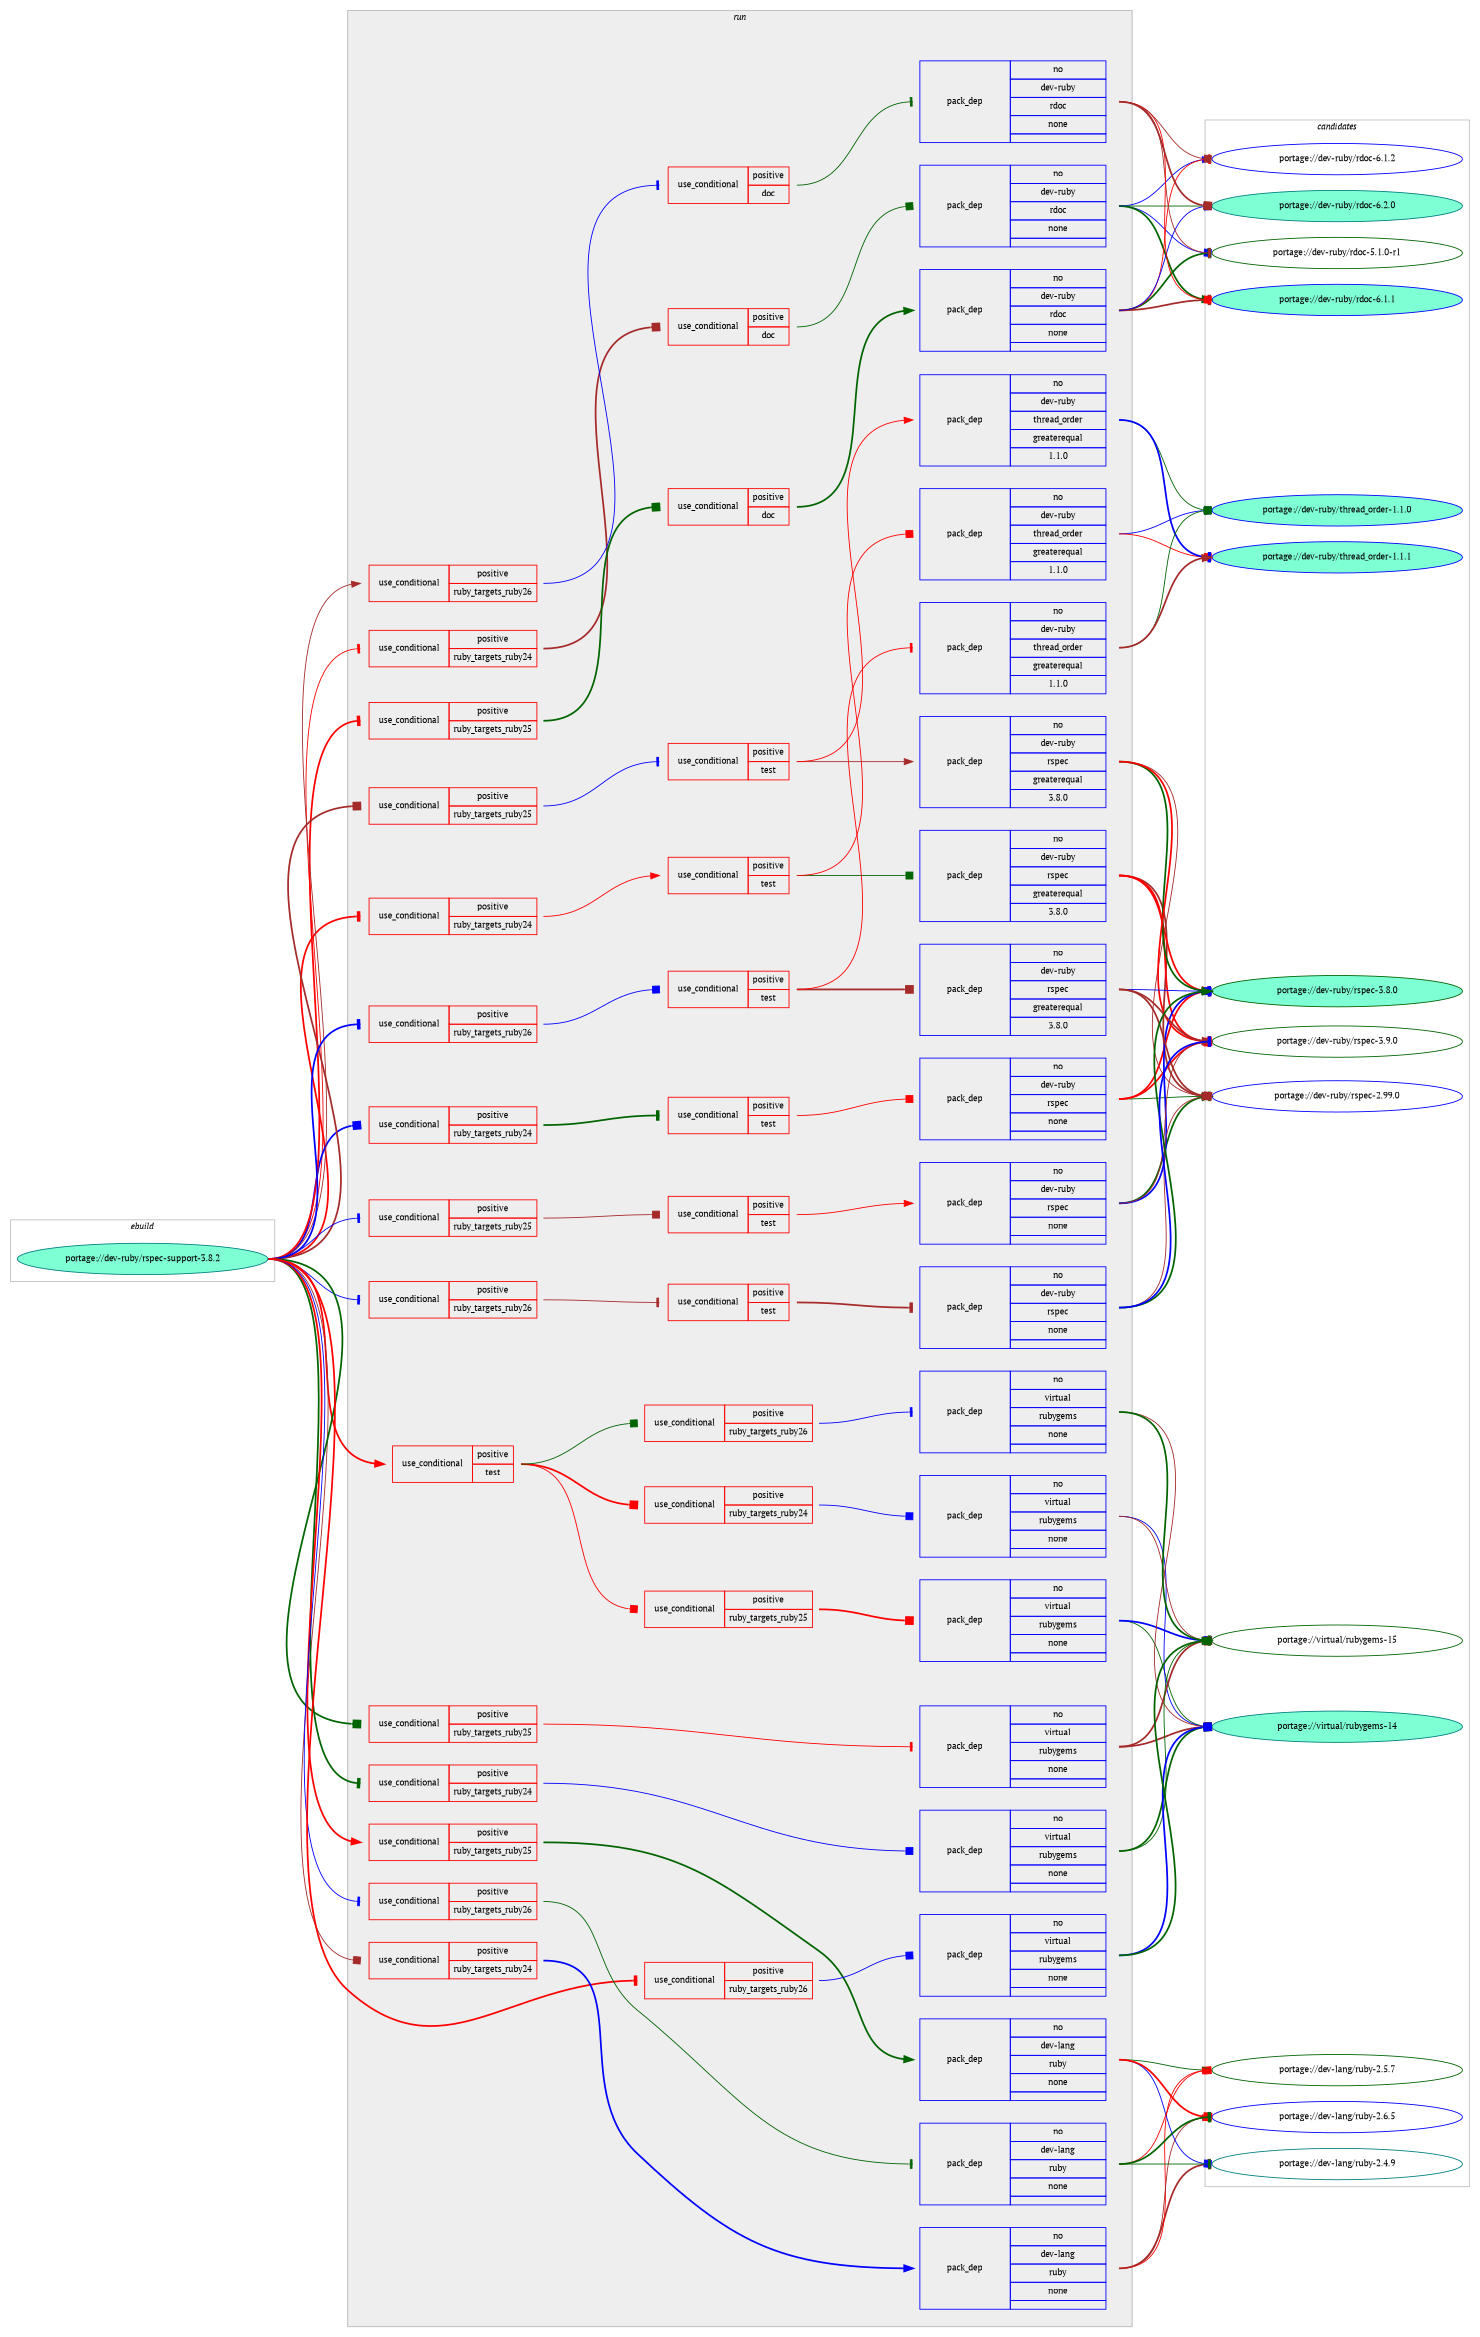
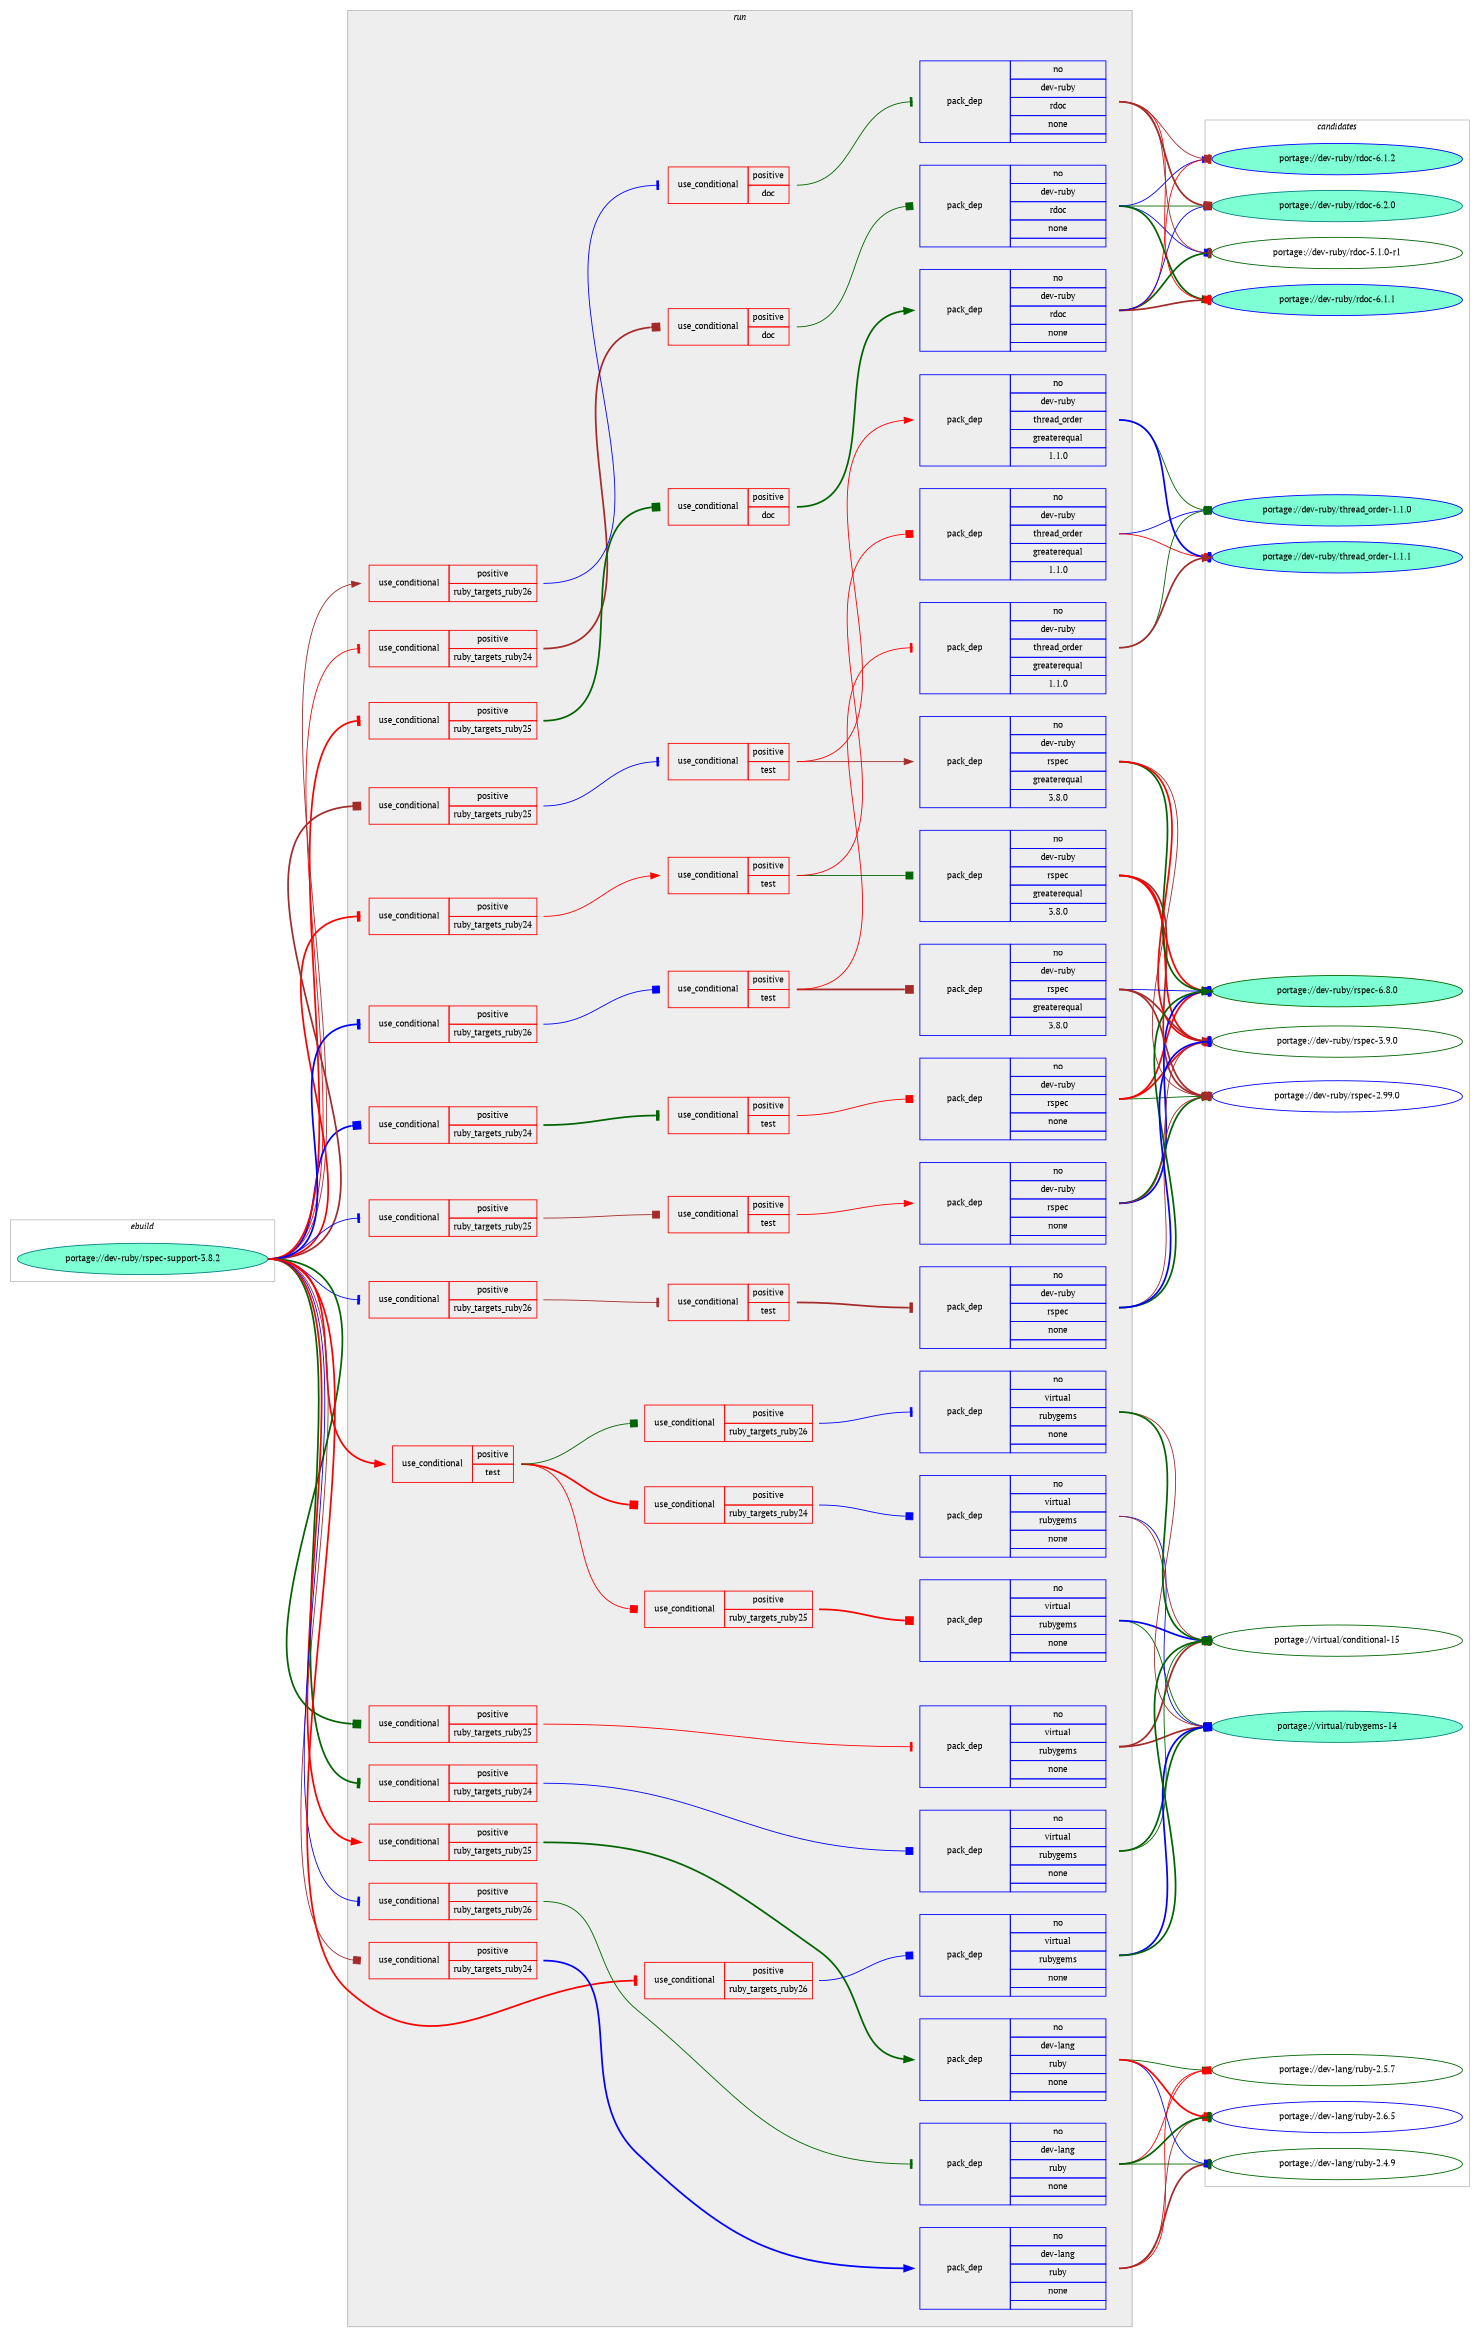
(1337, 159) -> (1337, 159)
(1337, 991) -> (1337, 991)
(1337, 1641) -> (1337, 1641)
(1337, 2164) -> (1337, 2164)
